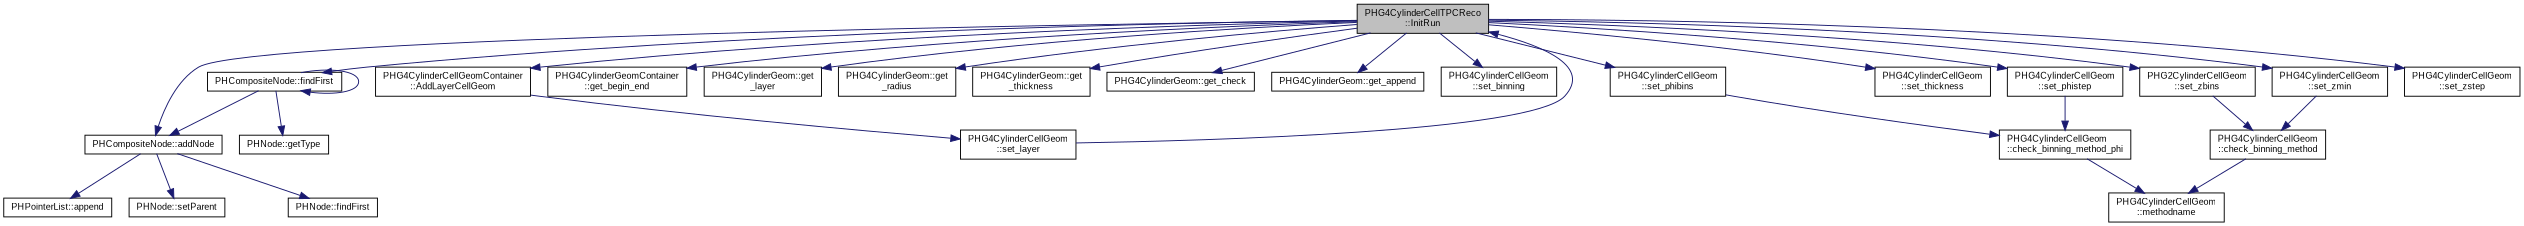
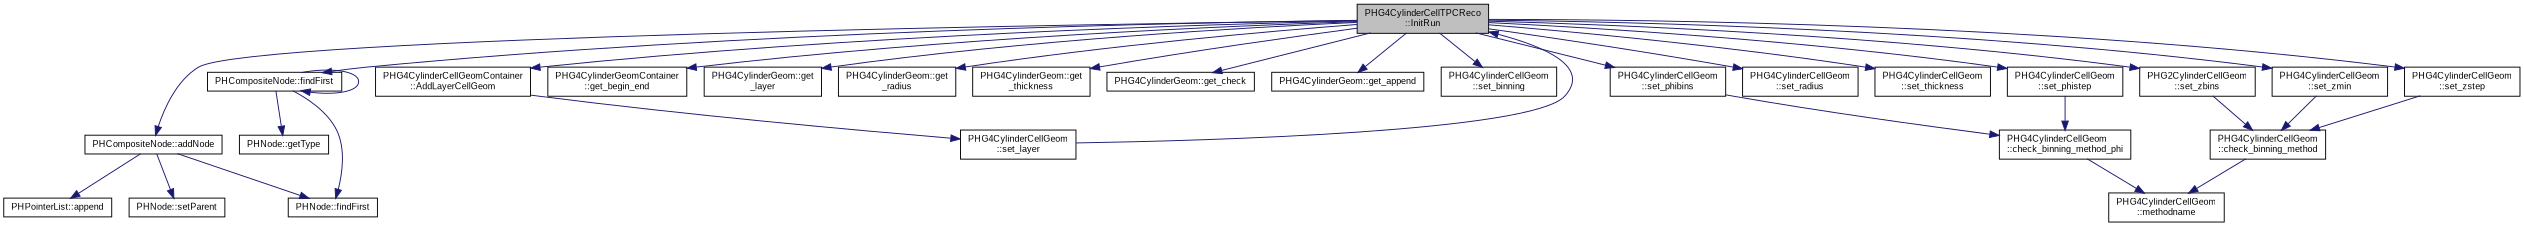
none -> (1800, 82)
(218, 111) -> (337, 130)
none -> (2370, 112)
